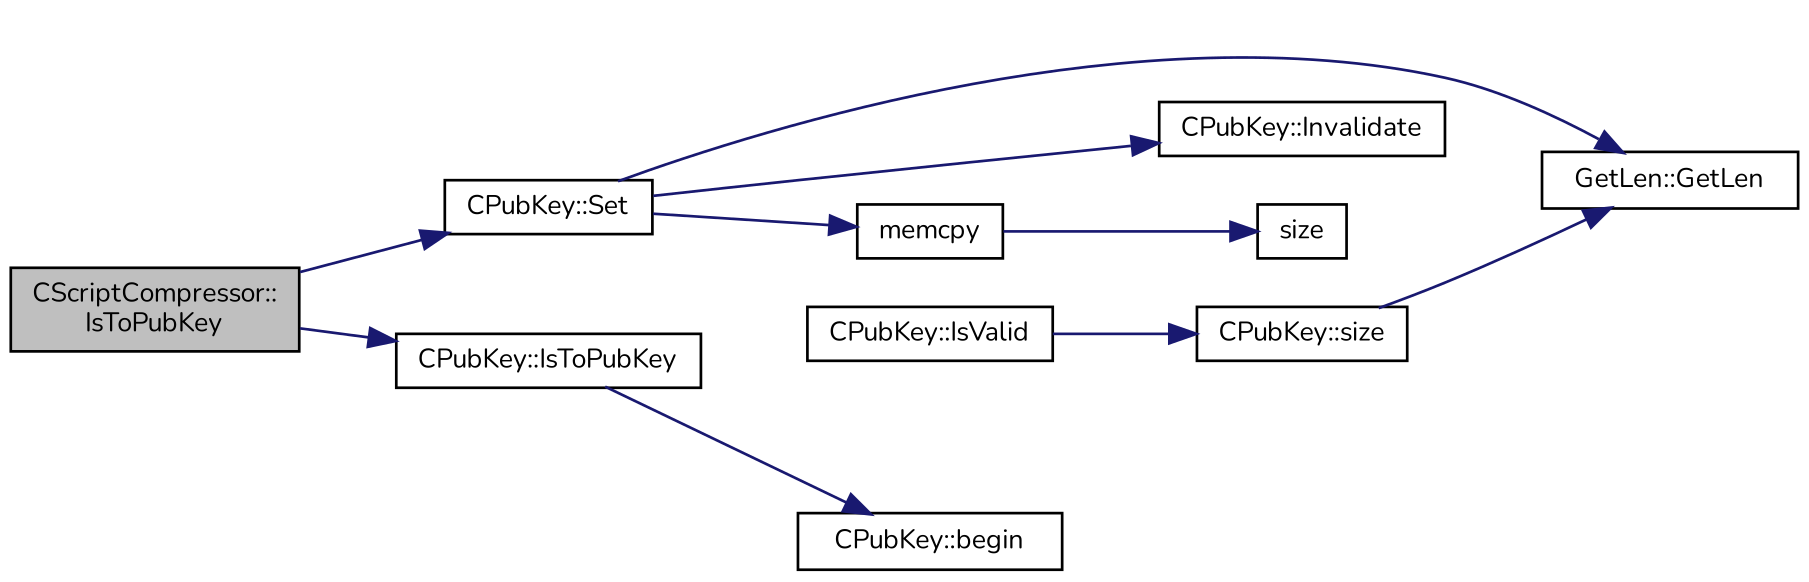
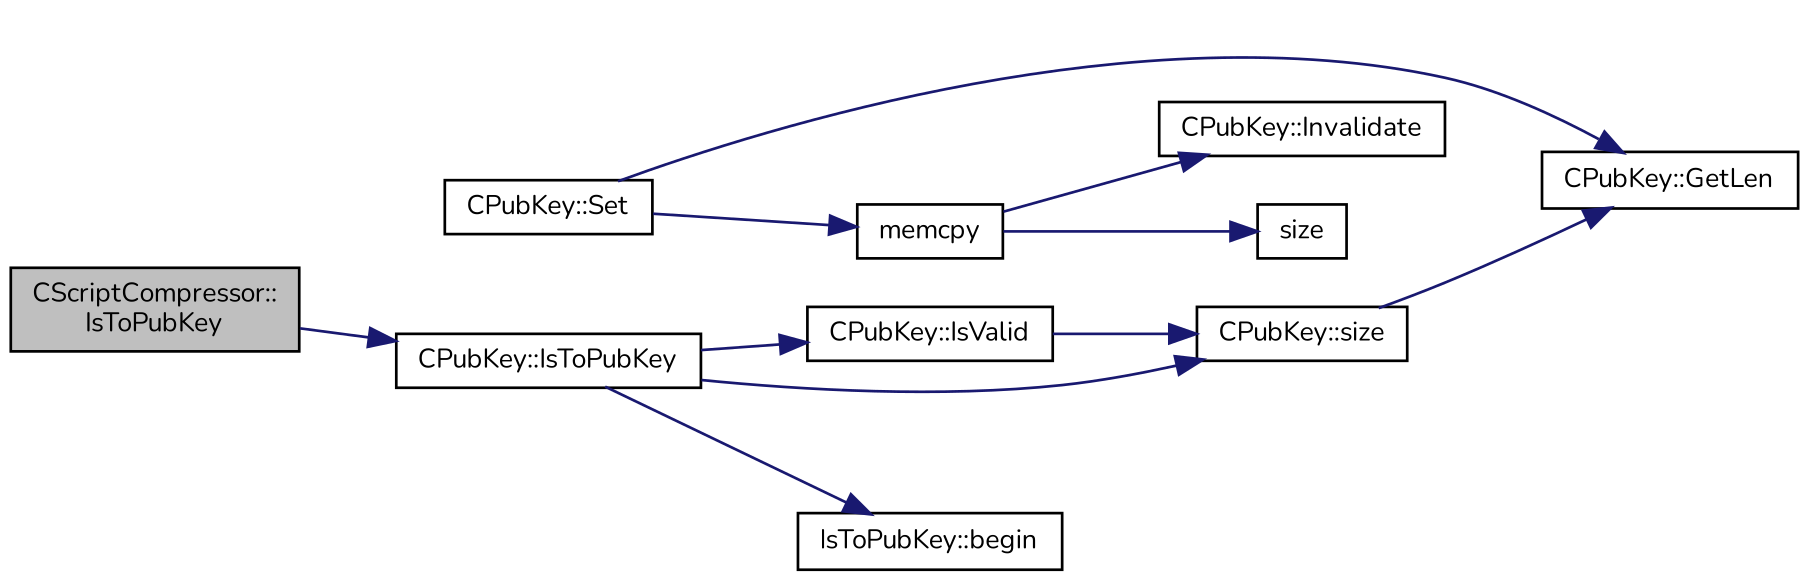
(892, 170) -> (1092, 187)
(1670, 180) -> (1670, 180)
(361, 256) -> none
none -> (740, 347)
none -> (940, 392)
(930, 541) -> (930, 541)
